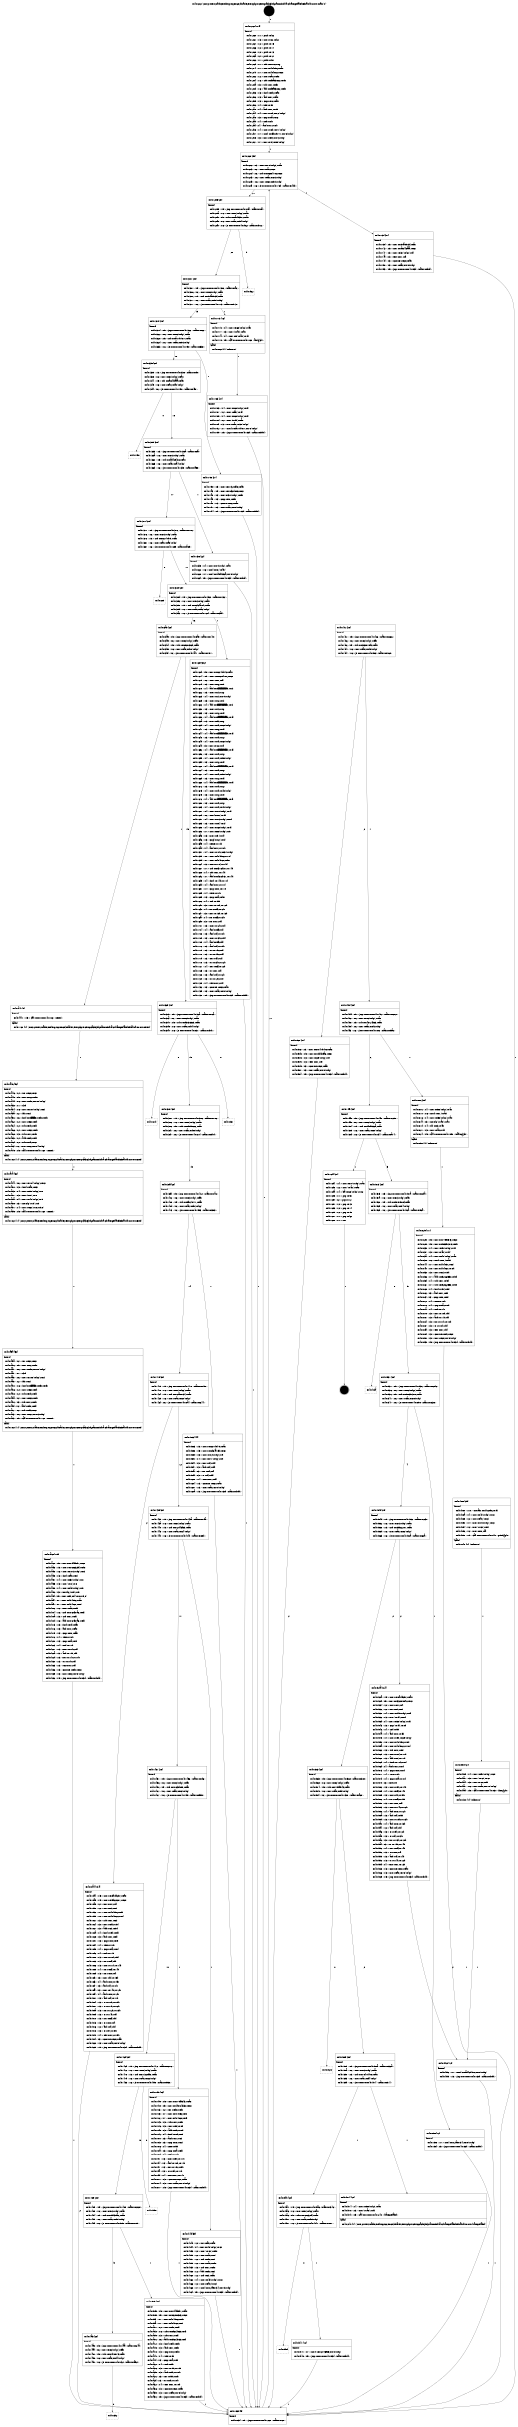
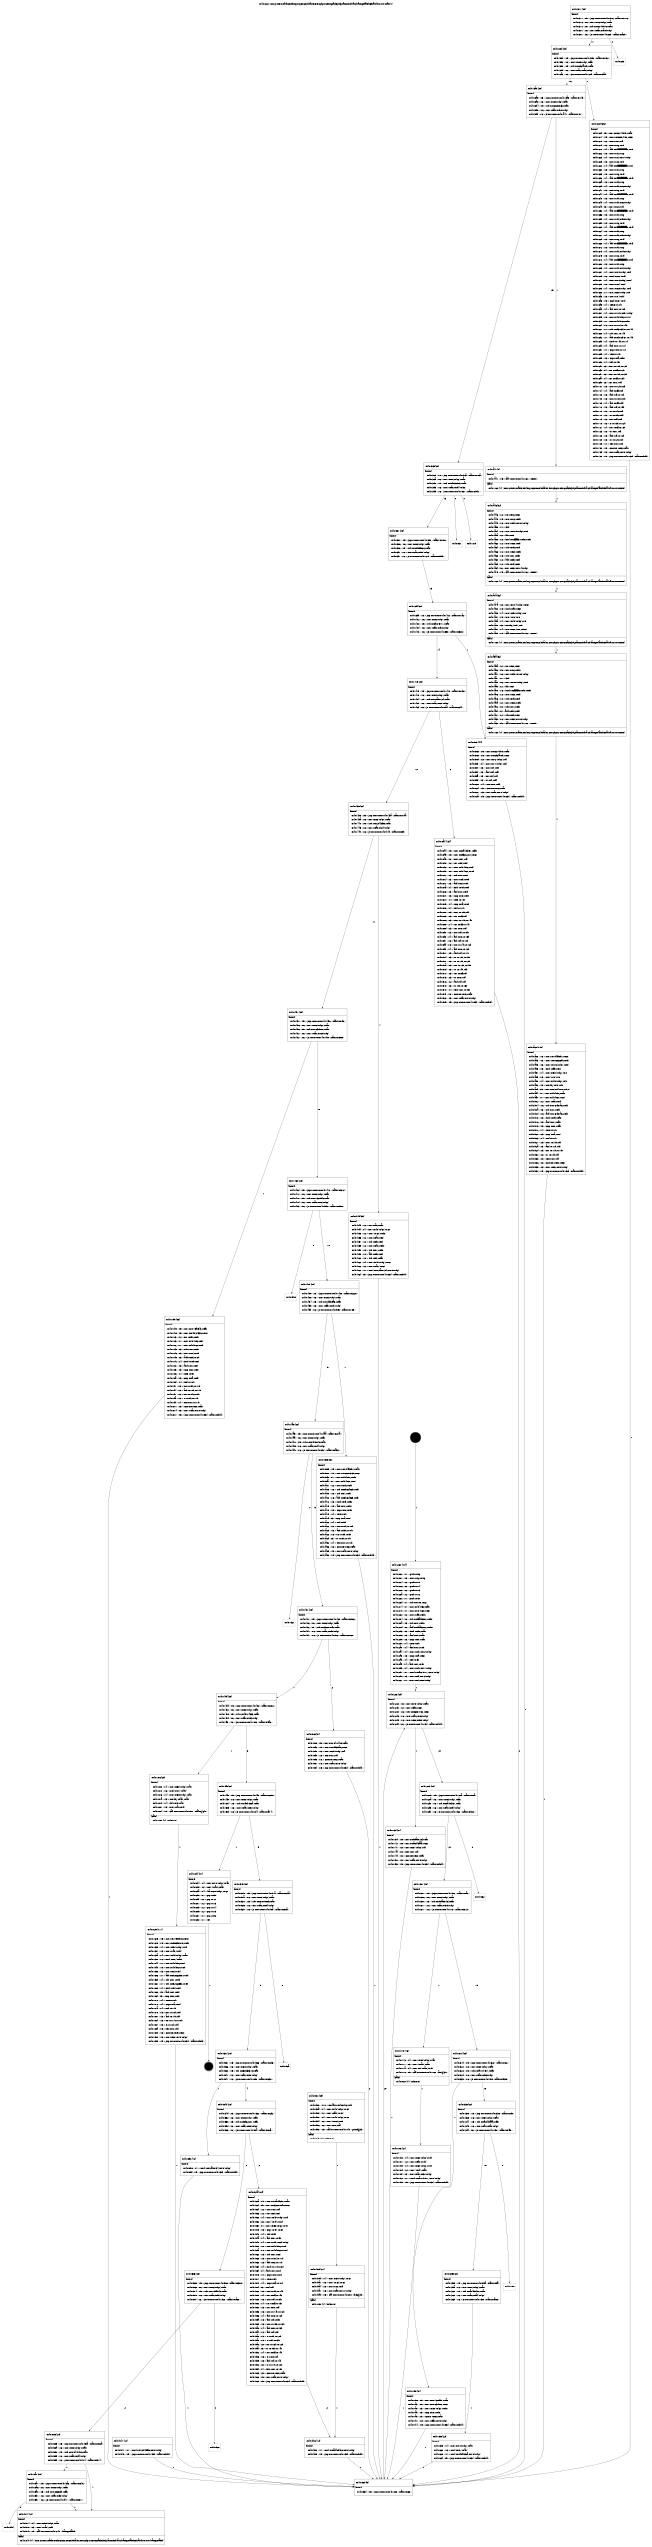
(169, 494) -> none
none -> (312, 1530)
(314, 2283) -> (73, 2507)
